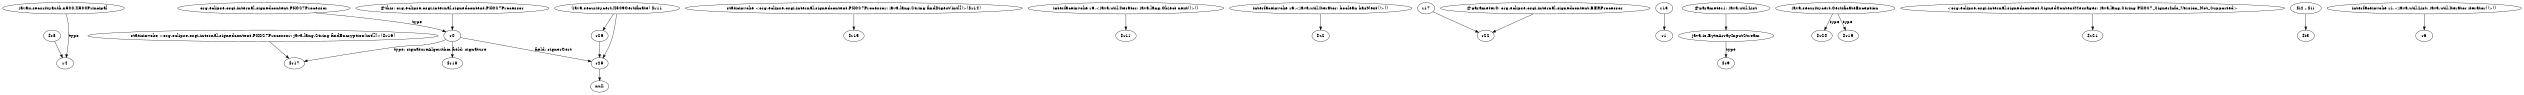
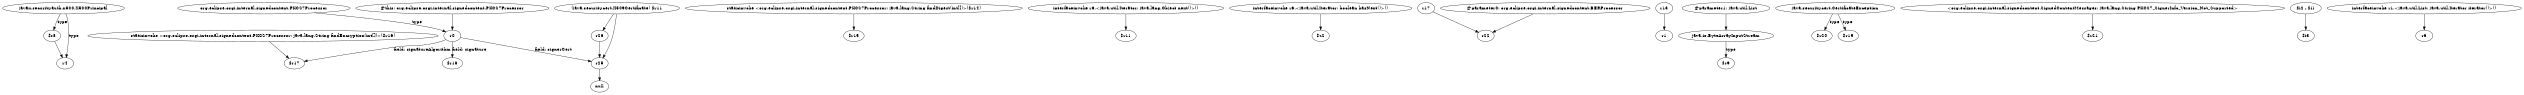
none -> (57, 20)
(423, 50) -> (423, 50)
